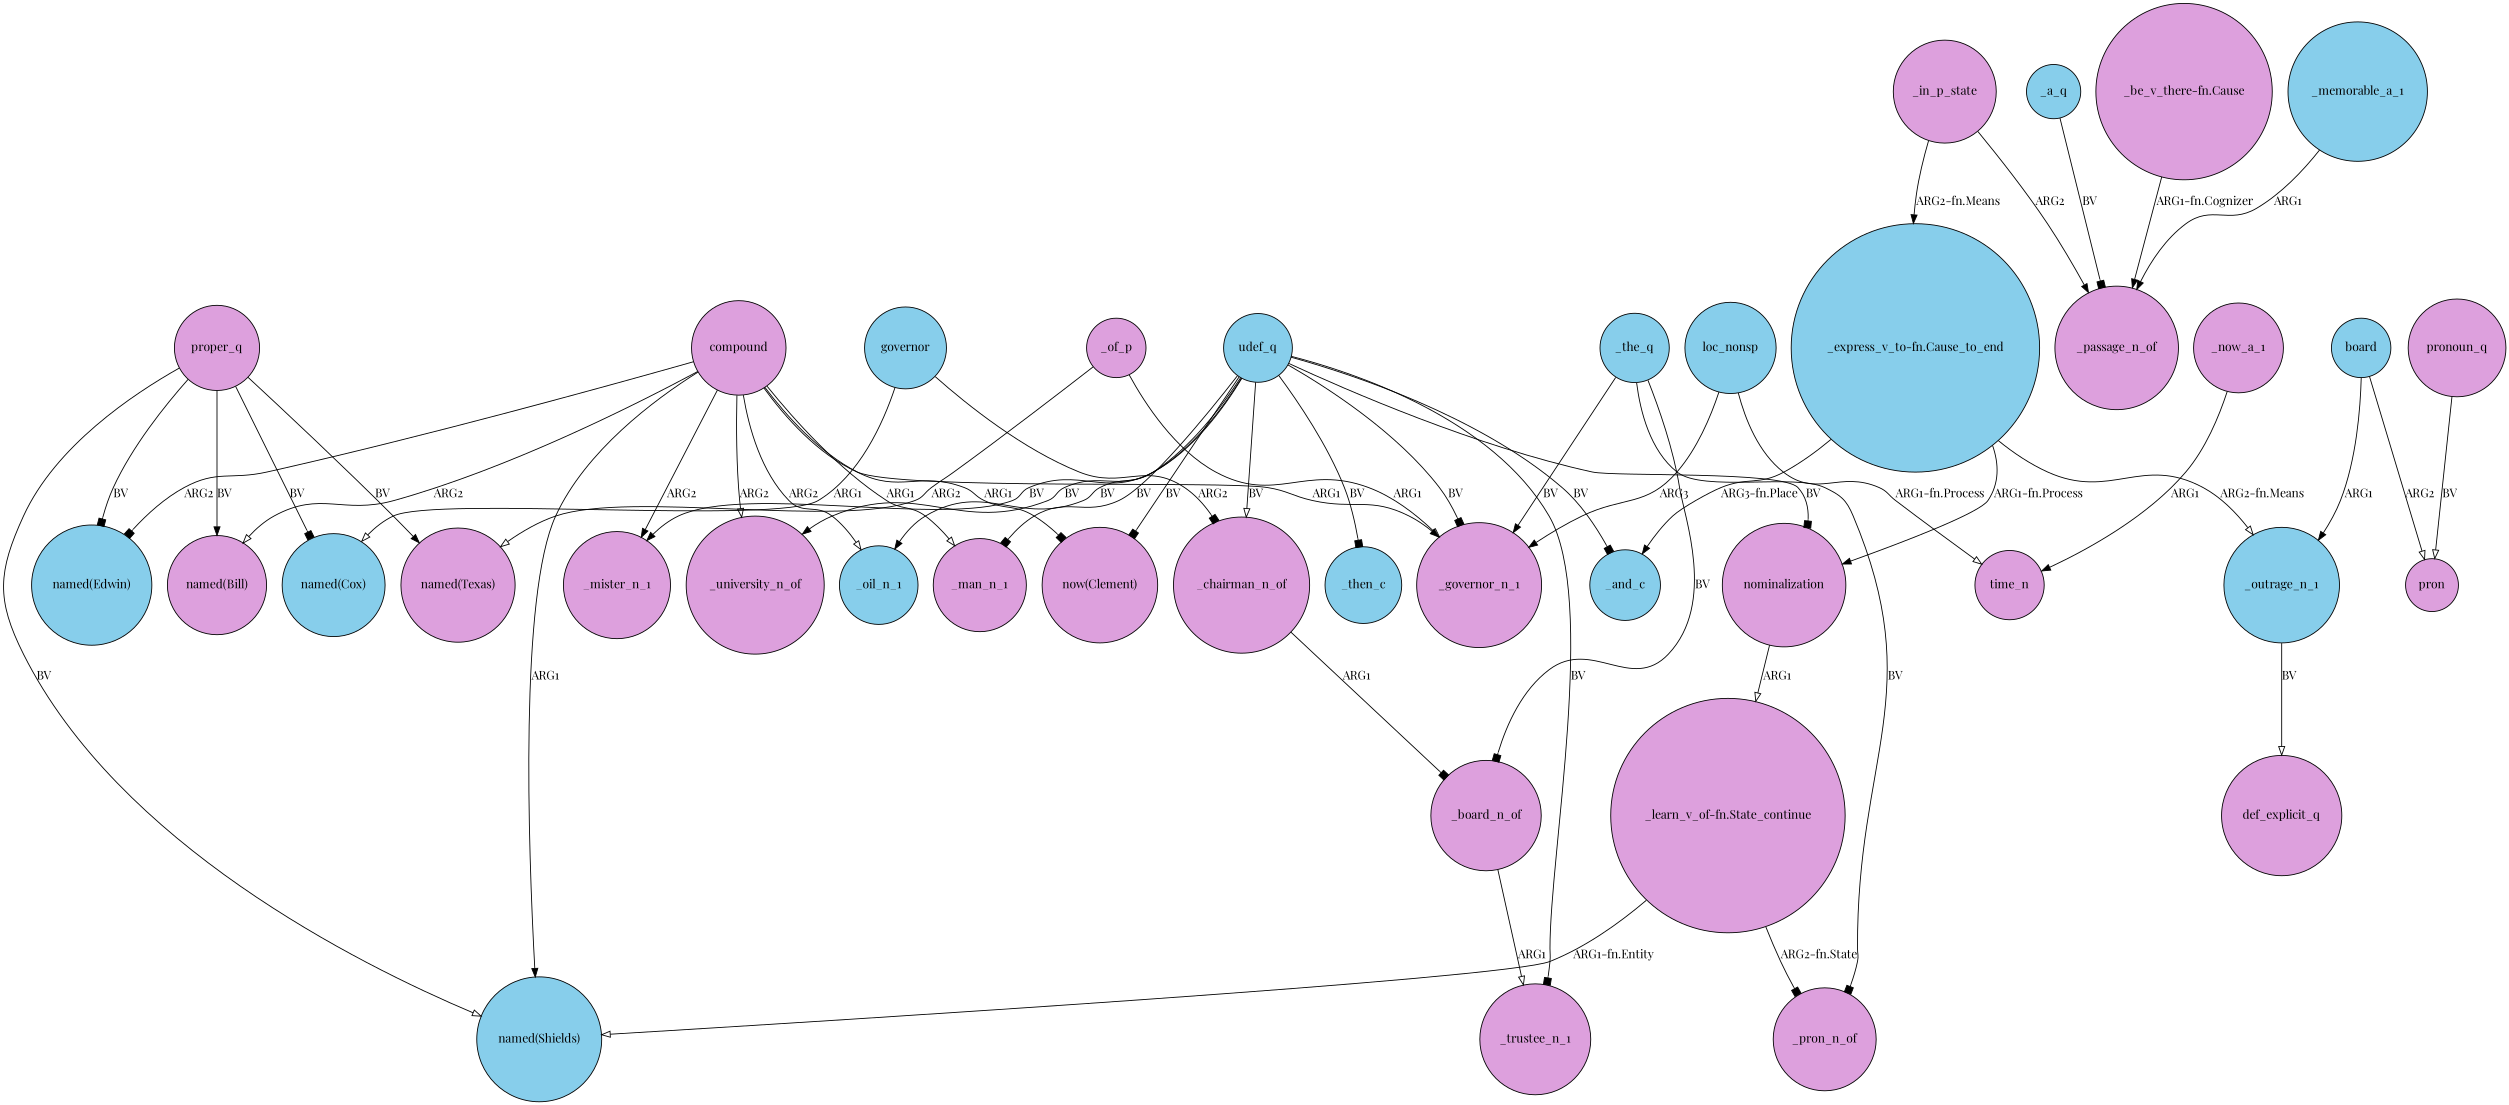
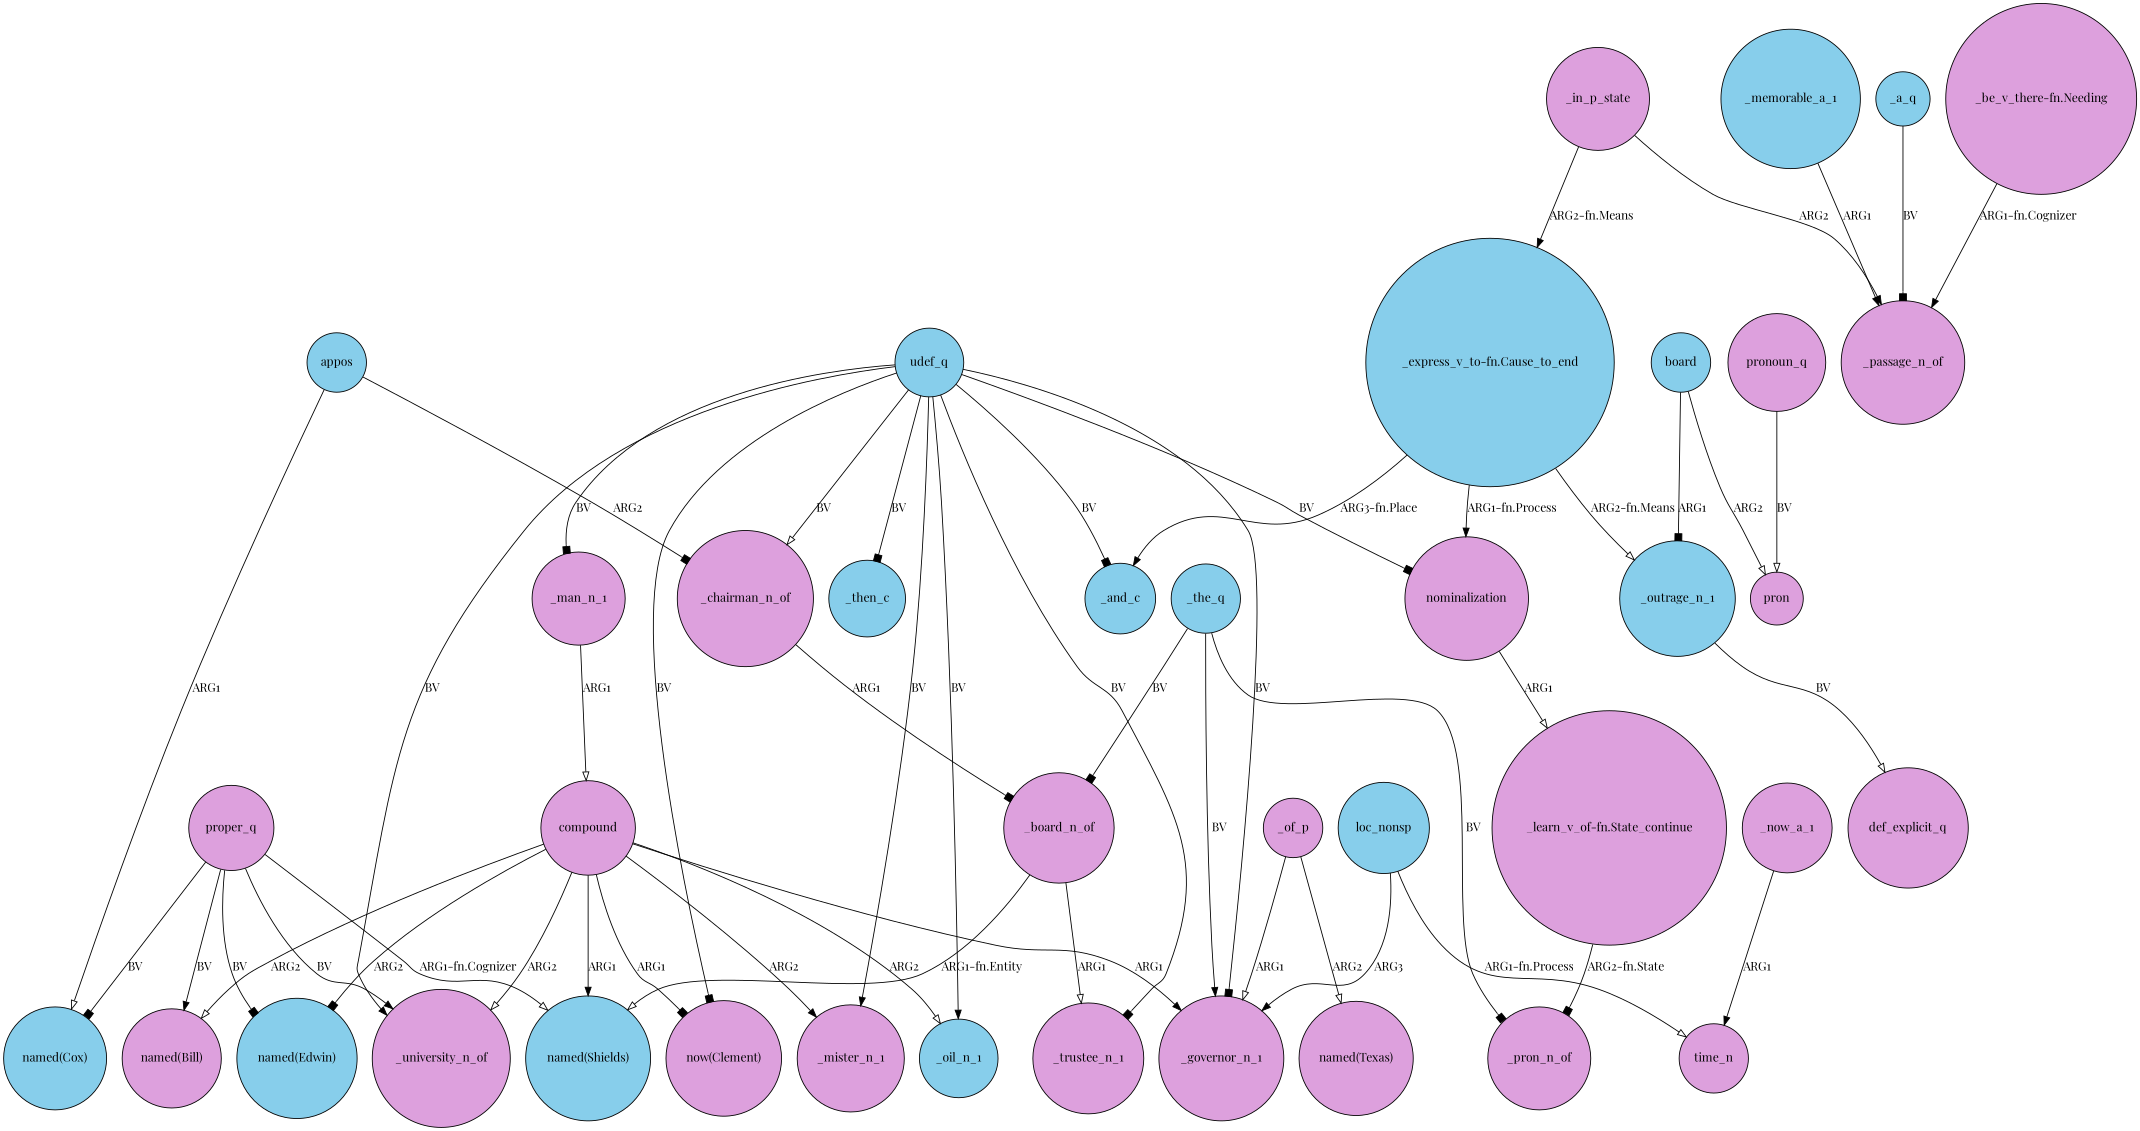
(2184, 92) -> (2041, 99)
(906, 348) -> (337, 362)
(327, 452) -> (298, 956)
(2353, 458) -> (1679, 462)
(855, 477) -> (583, 708)
(44, 676) -> (468, 967)
(1138, 1000) -> (850, 983)
